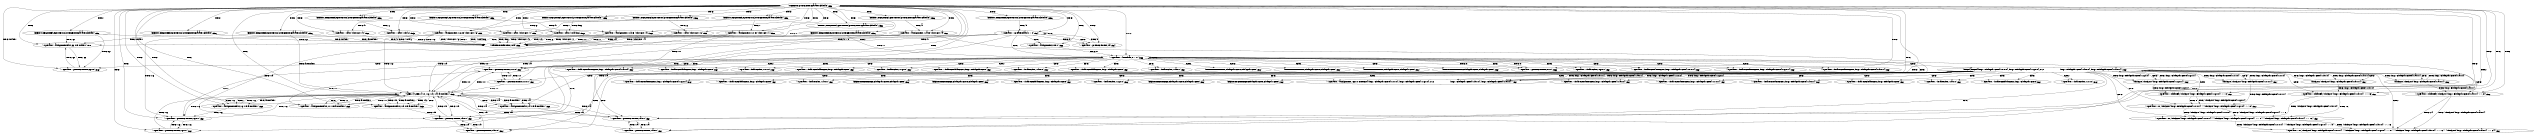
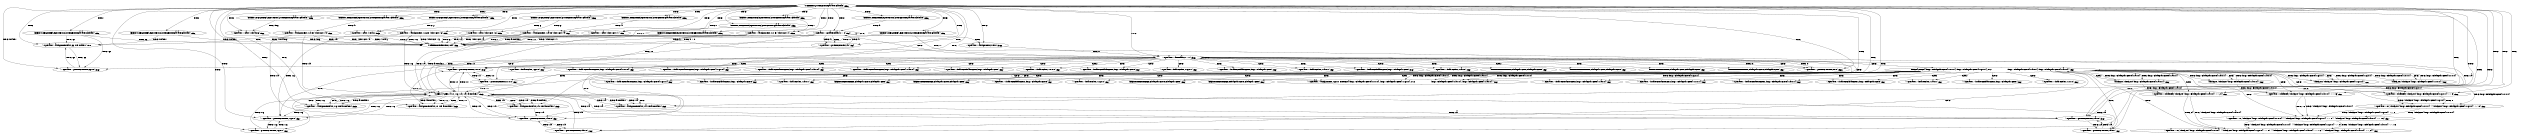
(624, 7) -> none
(734, 26) -> none
(770, 30) -> none
(351, 33) -> none
(2187, 82) -> (2367, 82)
